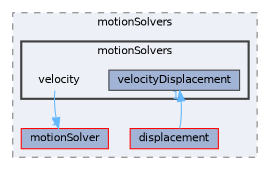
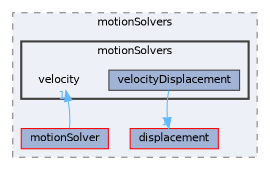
(55, 106) -> (70, 115)
(181, 115) -> (167, 106)
